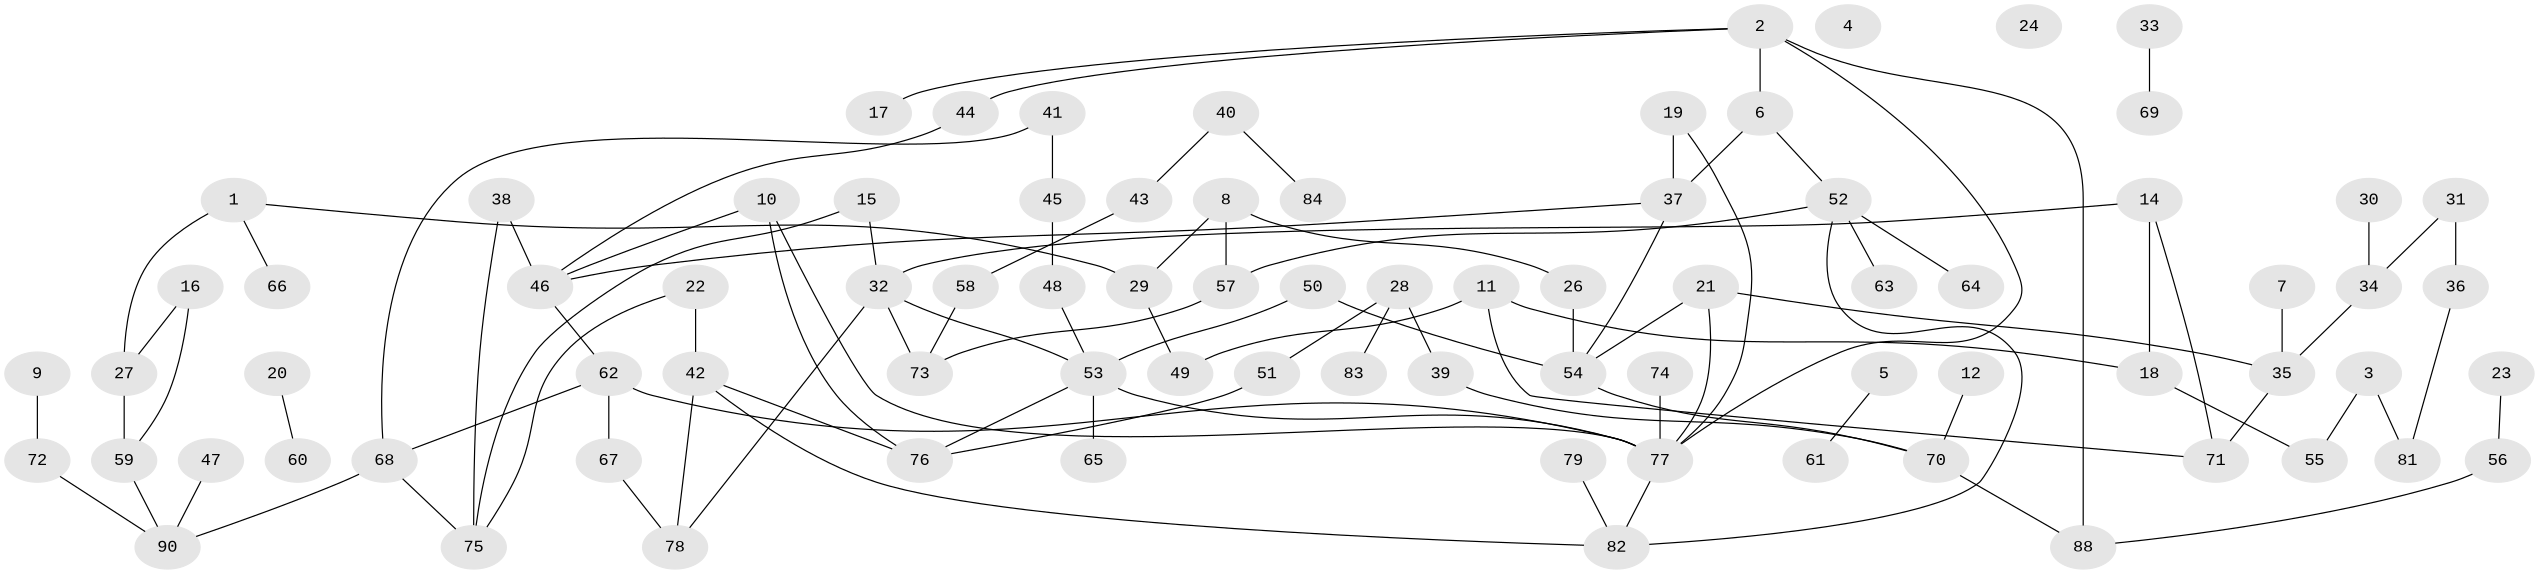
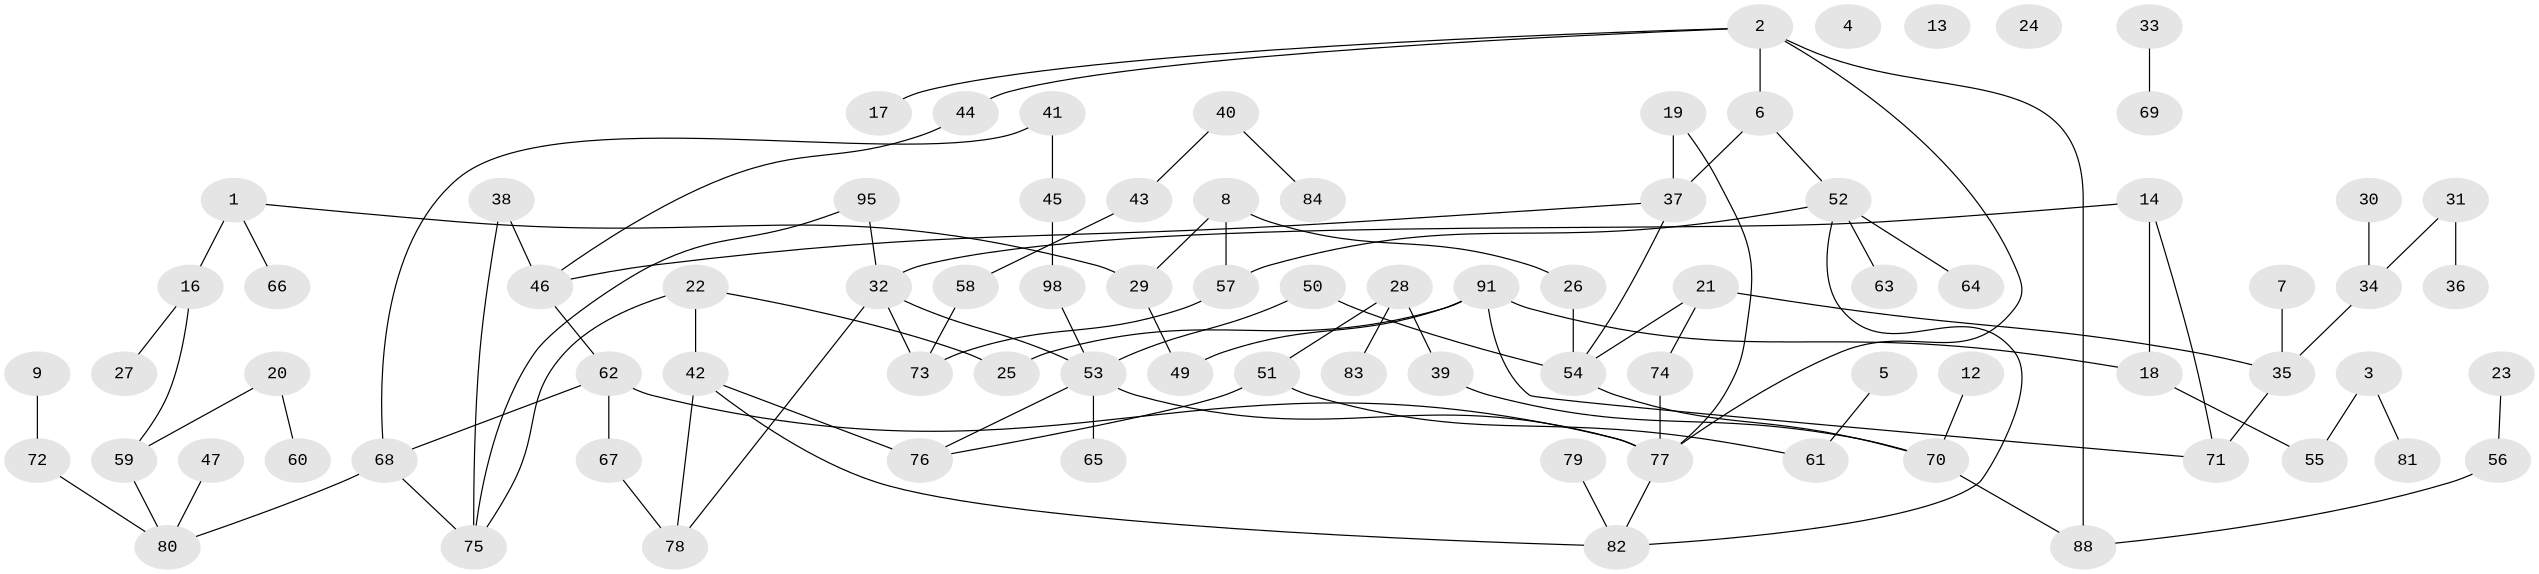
none -> (1937, 27)
(767, 200) -> none
(867, 200) -> (867, 200)
(145, 270) -> (212, 244)
(1052, 287) -> (1052, 287)
(1486, 287) -> (1486, 287)
none -> (1007, 374)
(2432, 374) -> none
(1707, 379) -> (1684, 329)
(124, 417) -> (201, 417)
none -> (1487, 425)
(168, 547) -> (168, 547)
